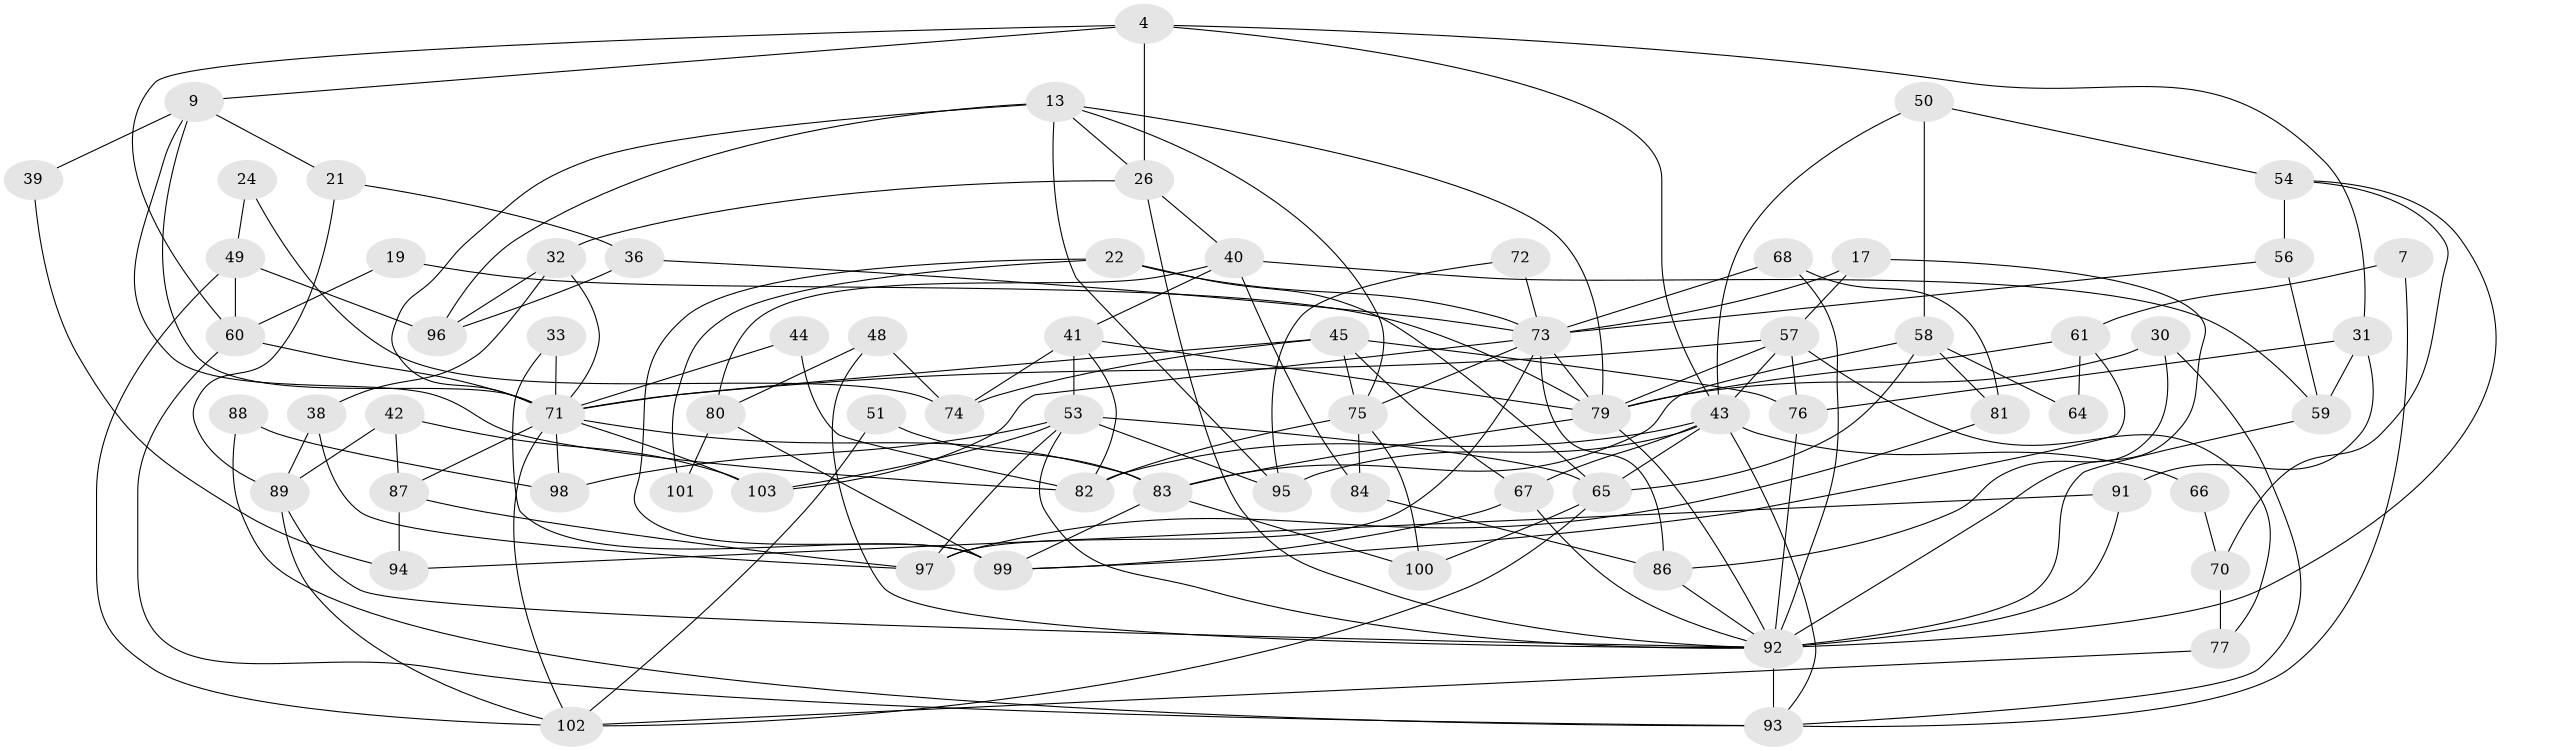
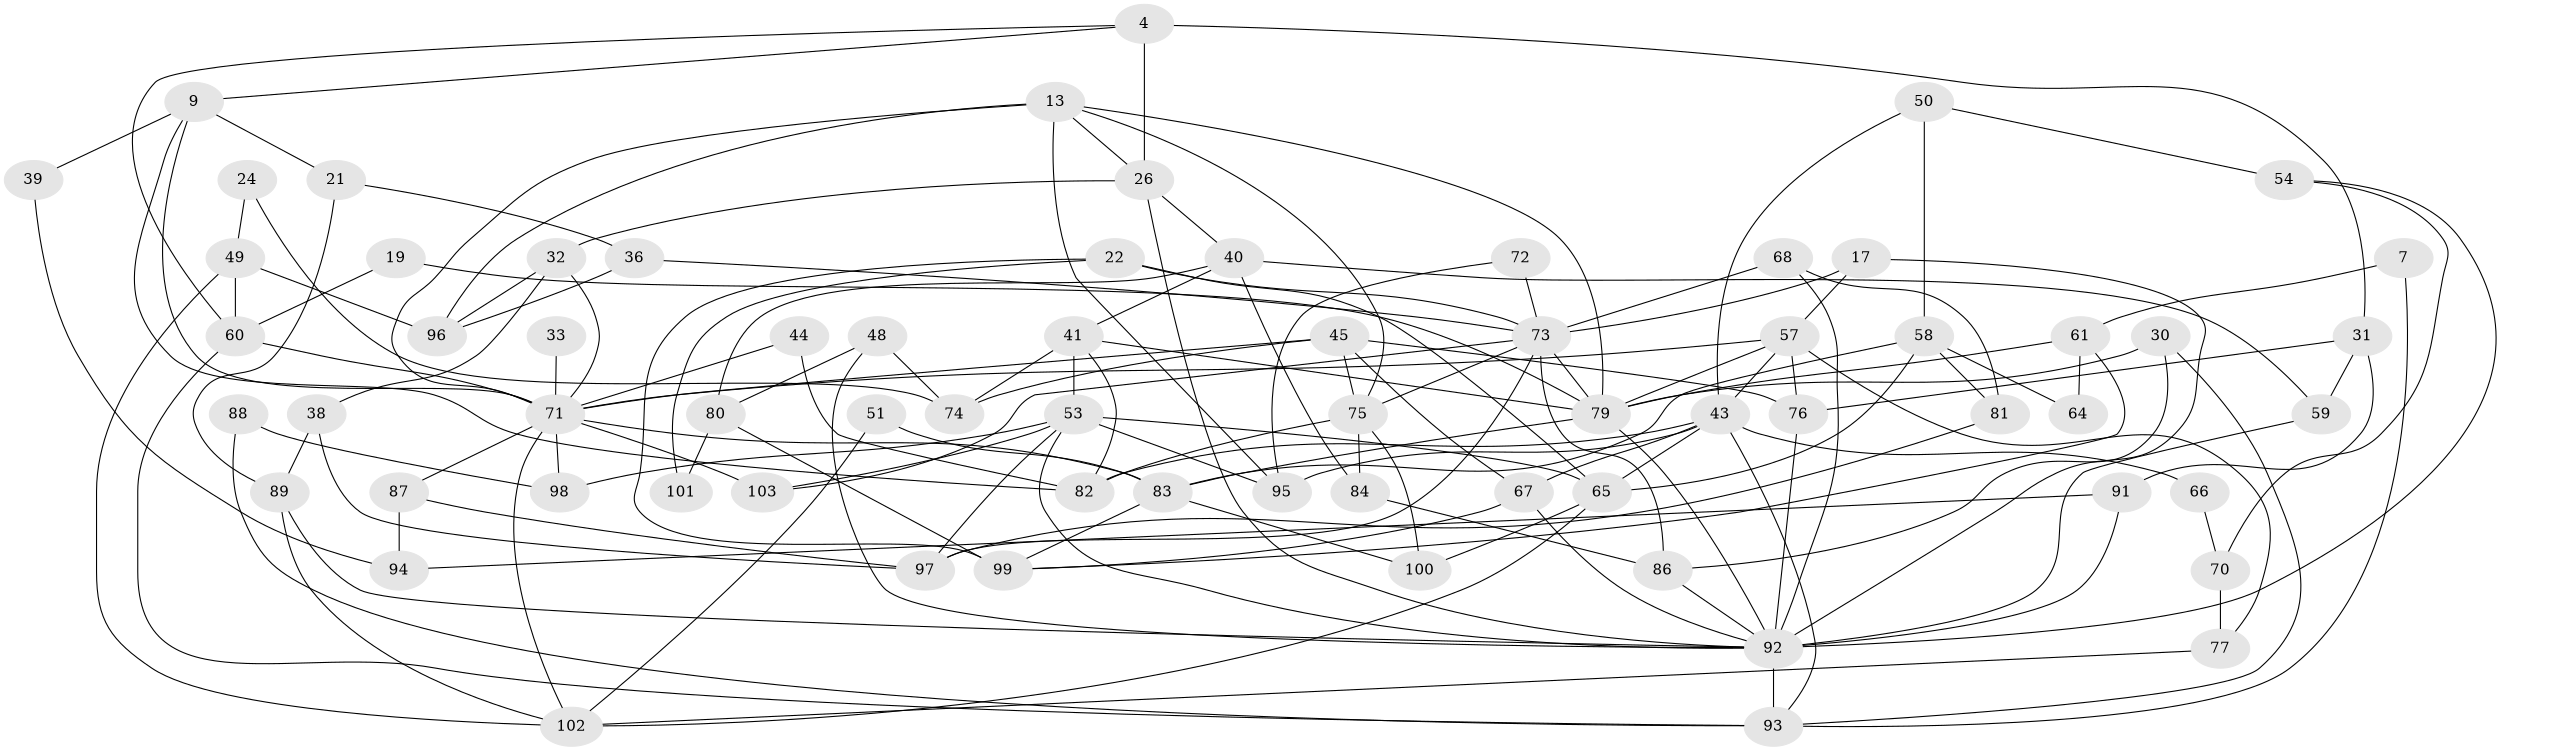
(1546, 92) -> none
(2284, 258) -> none
(395, 414) -> none
(681, 549) -> none
